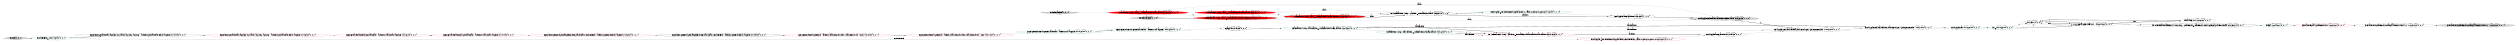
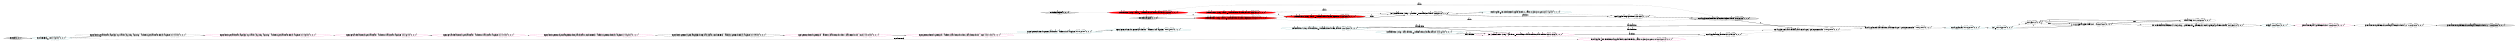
(1236, 29) -> none
